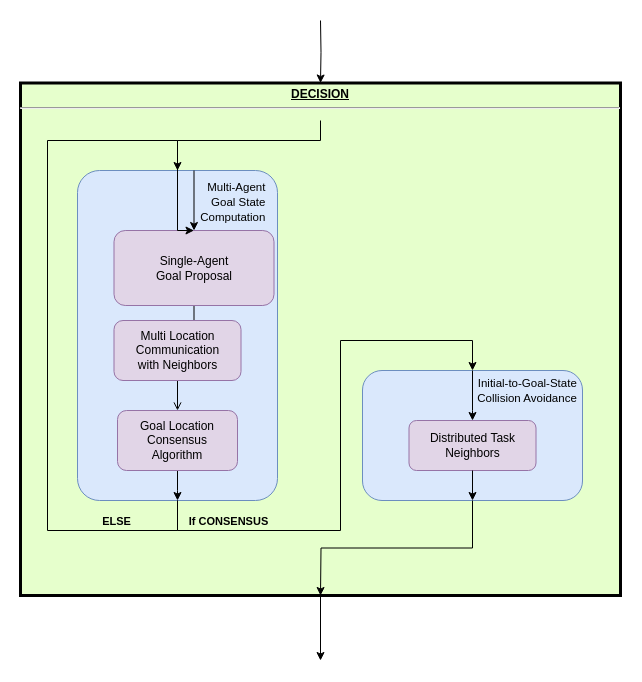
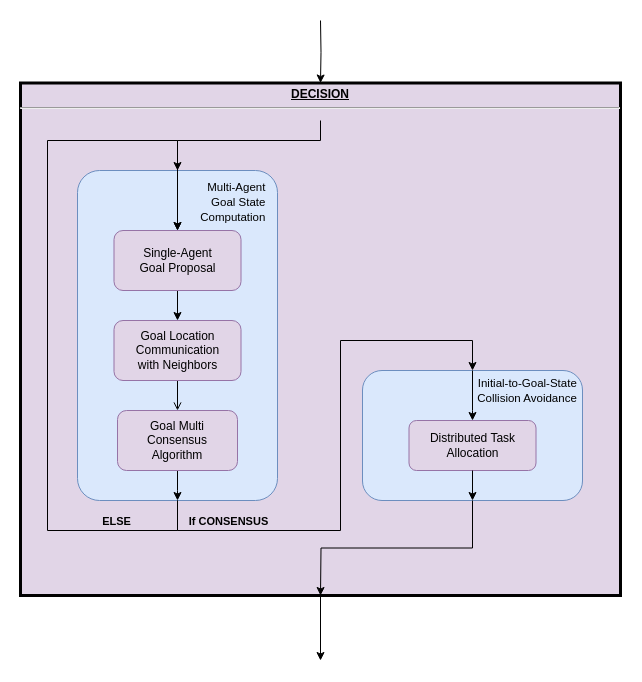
(194, 268) -> (178, 261)
(321, 339) -> (321, 339)
(178, 351) -> (178, 351)
(178, 441) -> (178, 441)
(473, 446) -> (473, 446)
